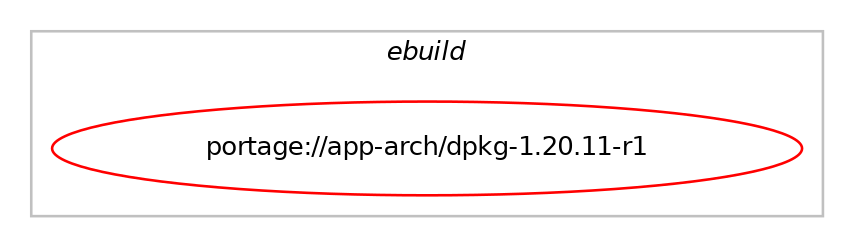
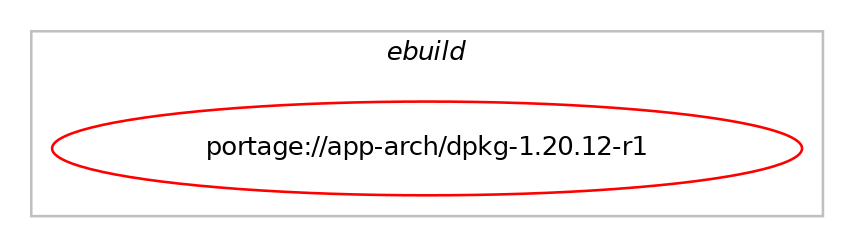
(427, 148) -> (427, 148)
